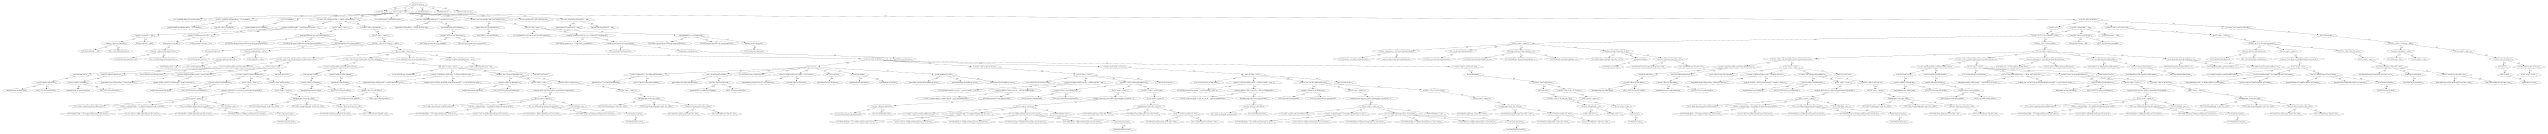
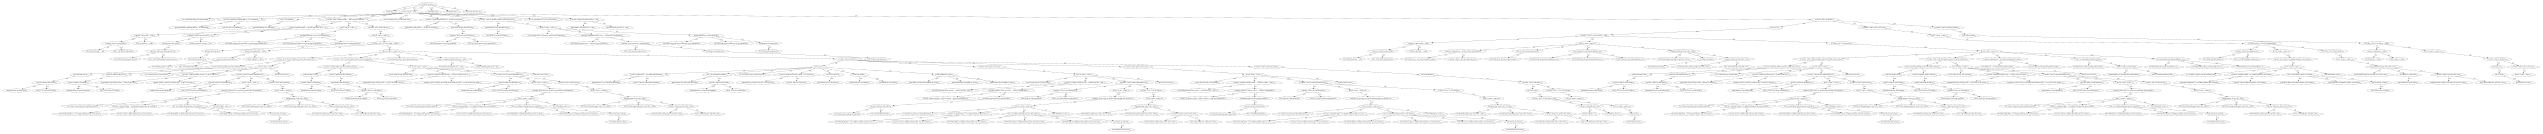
(2064, 32) -> (1505, 40)
none -> (452, 67)
none -> (2333, 75)
